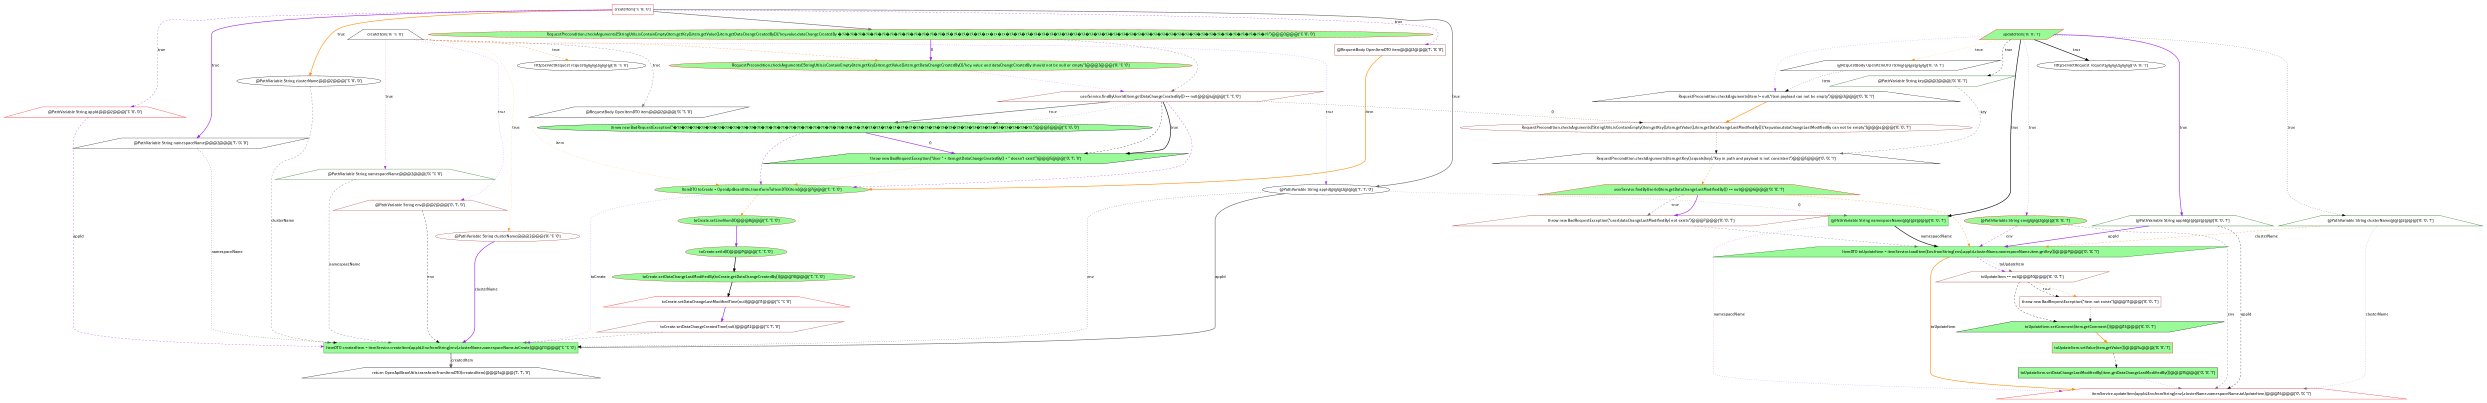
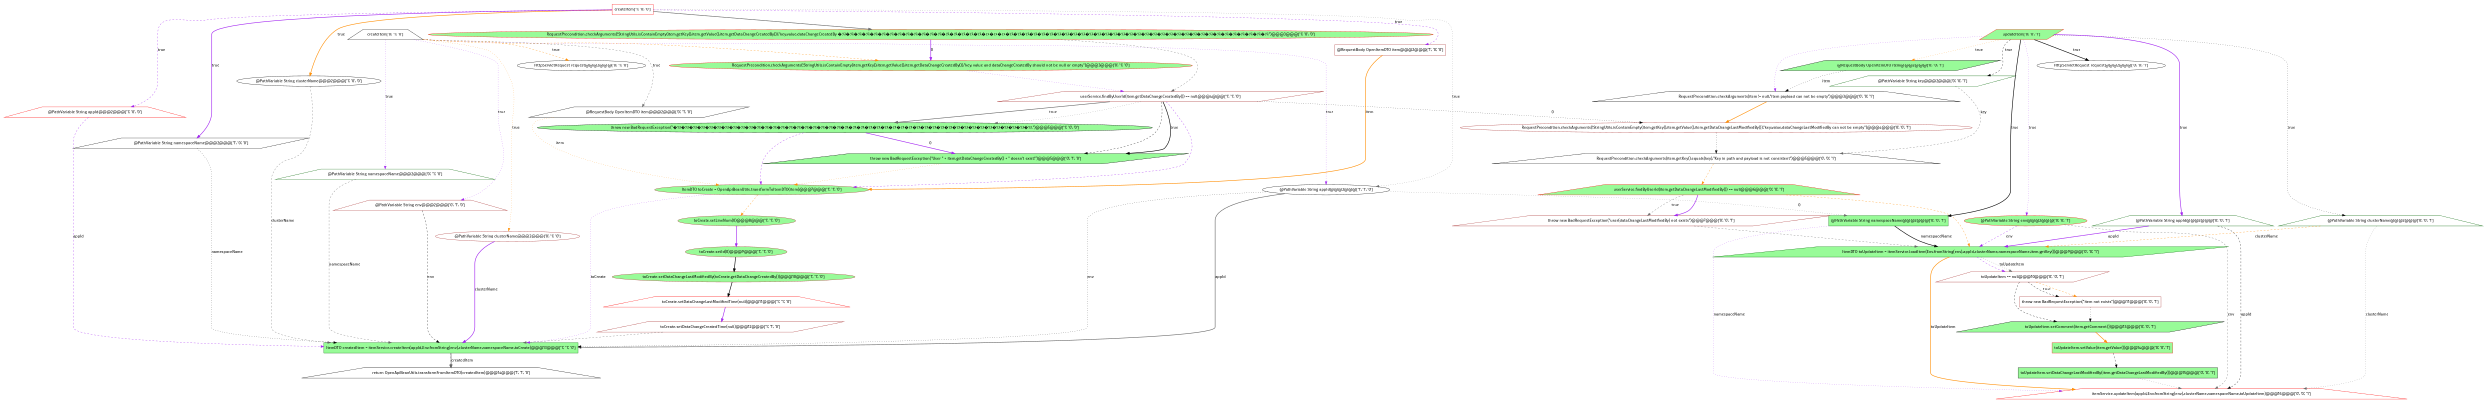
(1161, 12) -> (1161, 12)
(1890, 66) -> (1890, 66)
